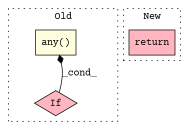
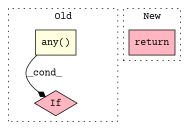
(62, 78) -> (26, 74)
